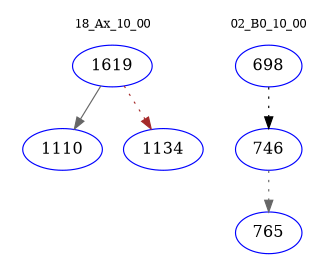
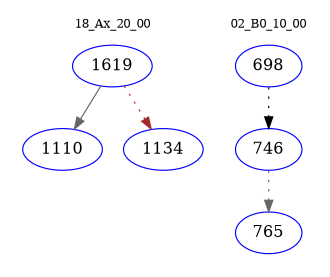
(113, 25) -> (113, 25)
